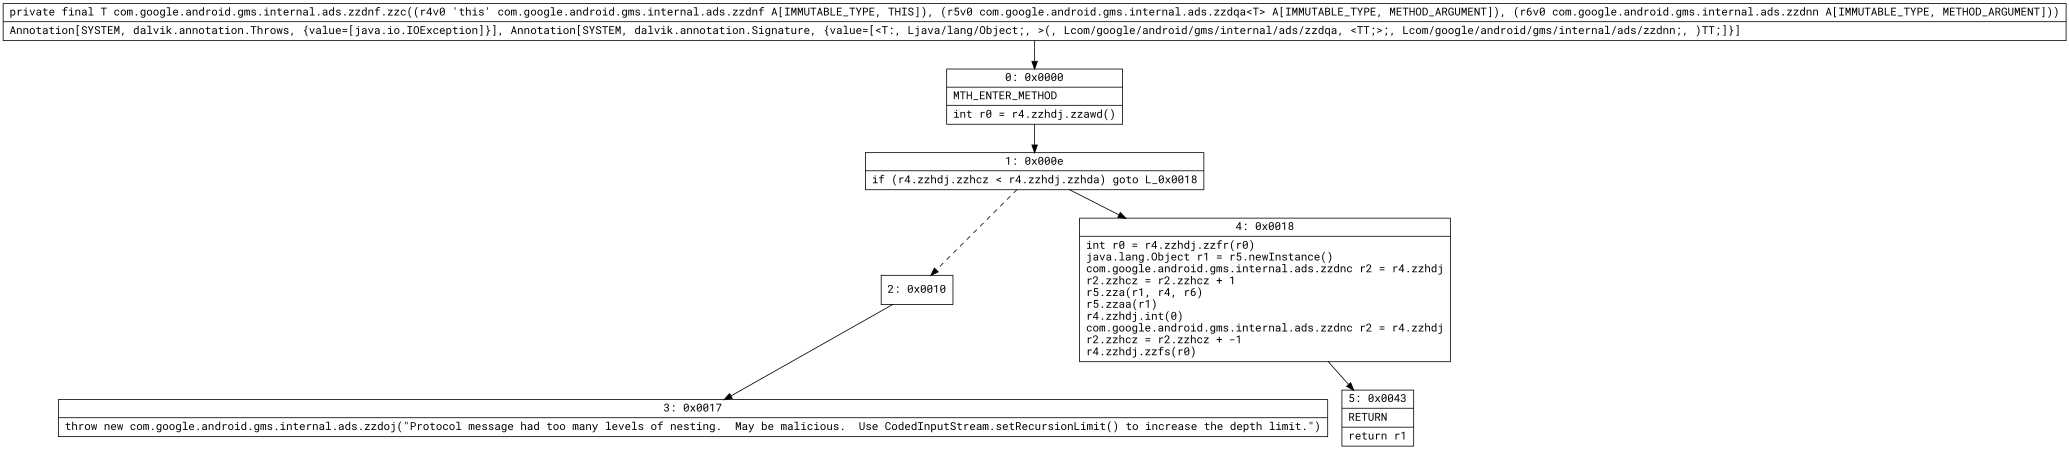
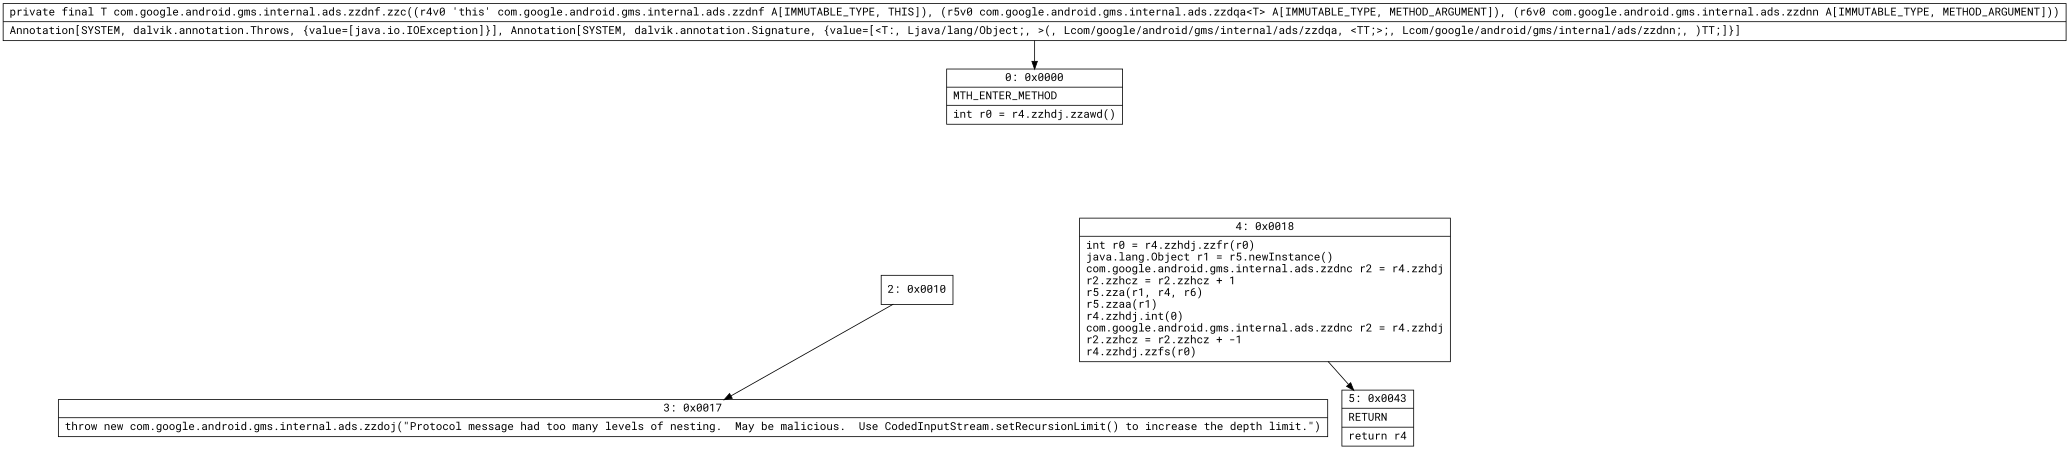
(1035, 171) -> none
(1378, 436) -> (1378, 436)
